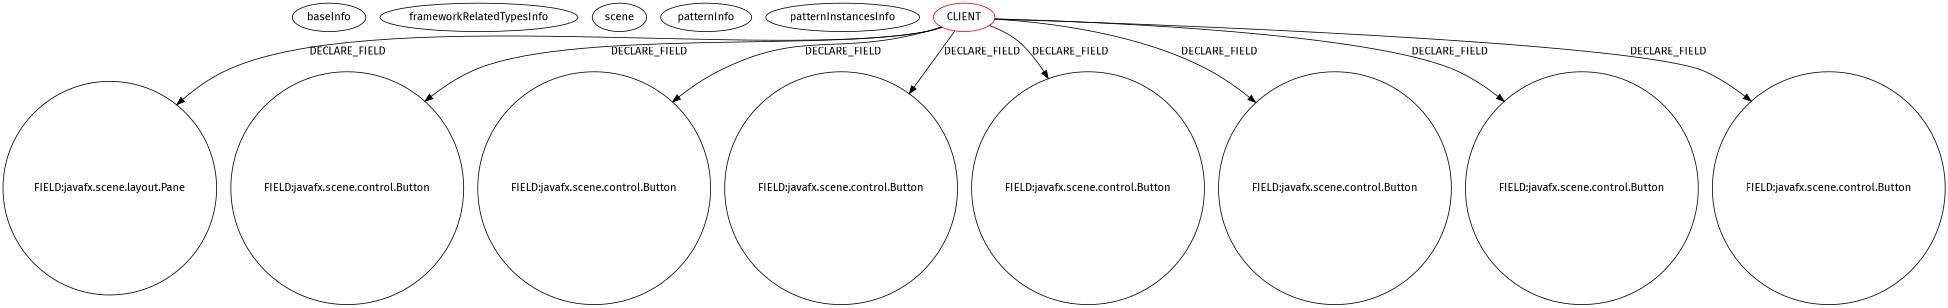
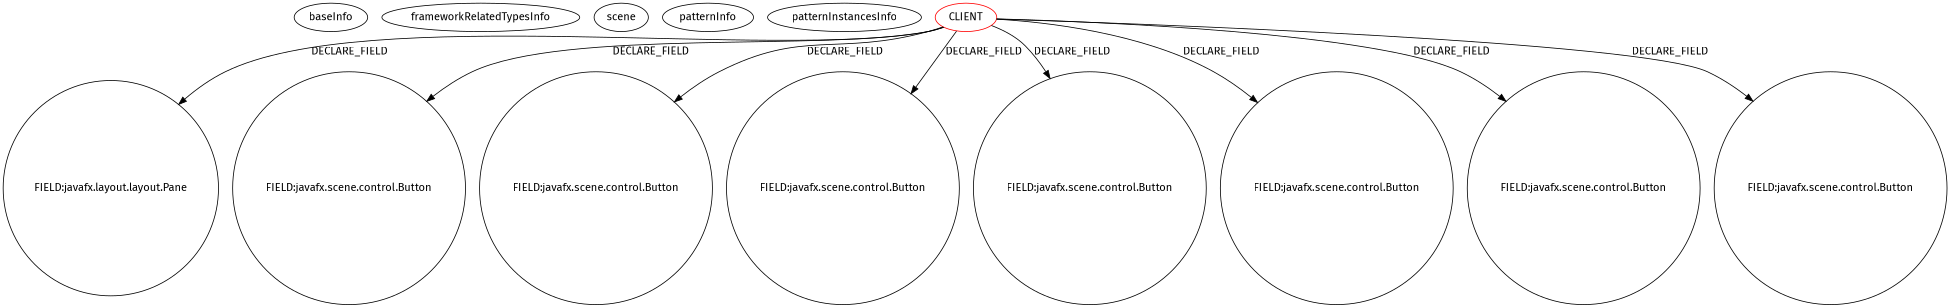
(110, 188) -> (111, 188)
